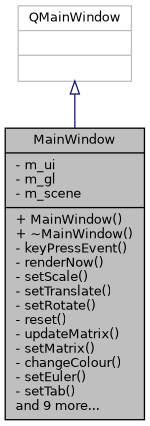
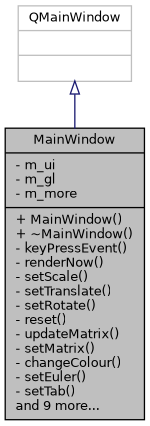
(49, 194) -> (47, 194)
